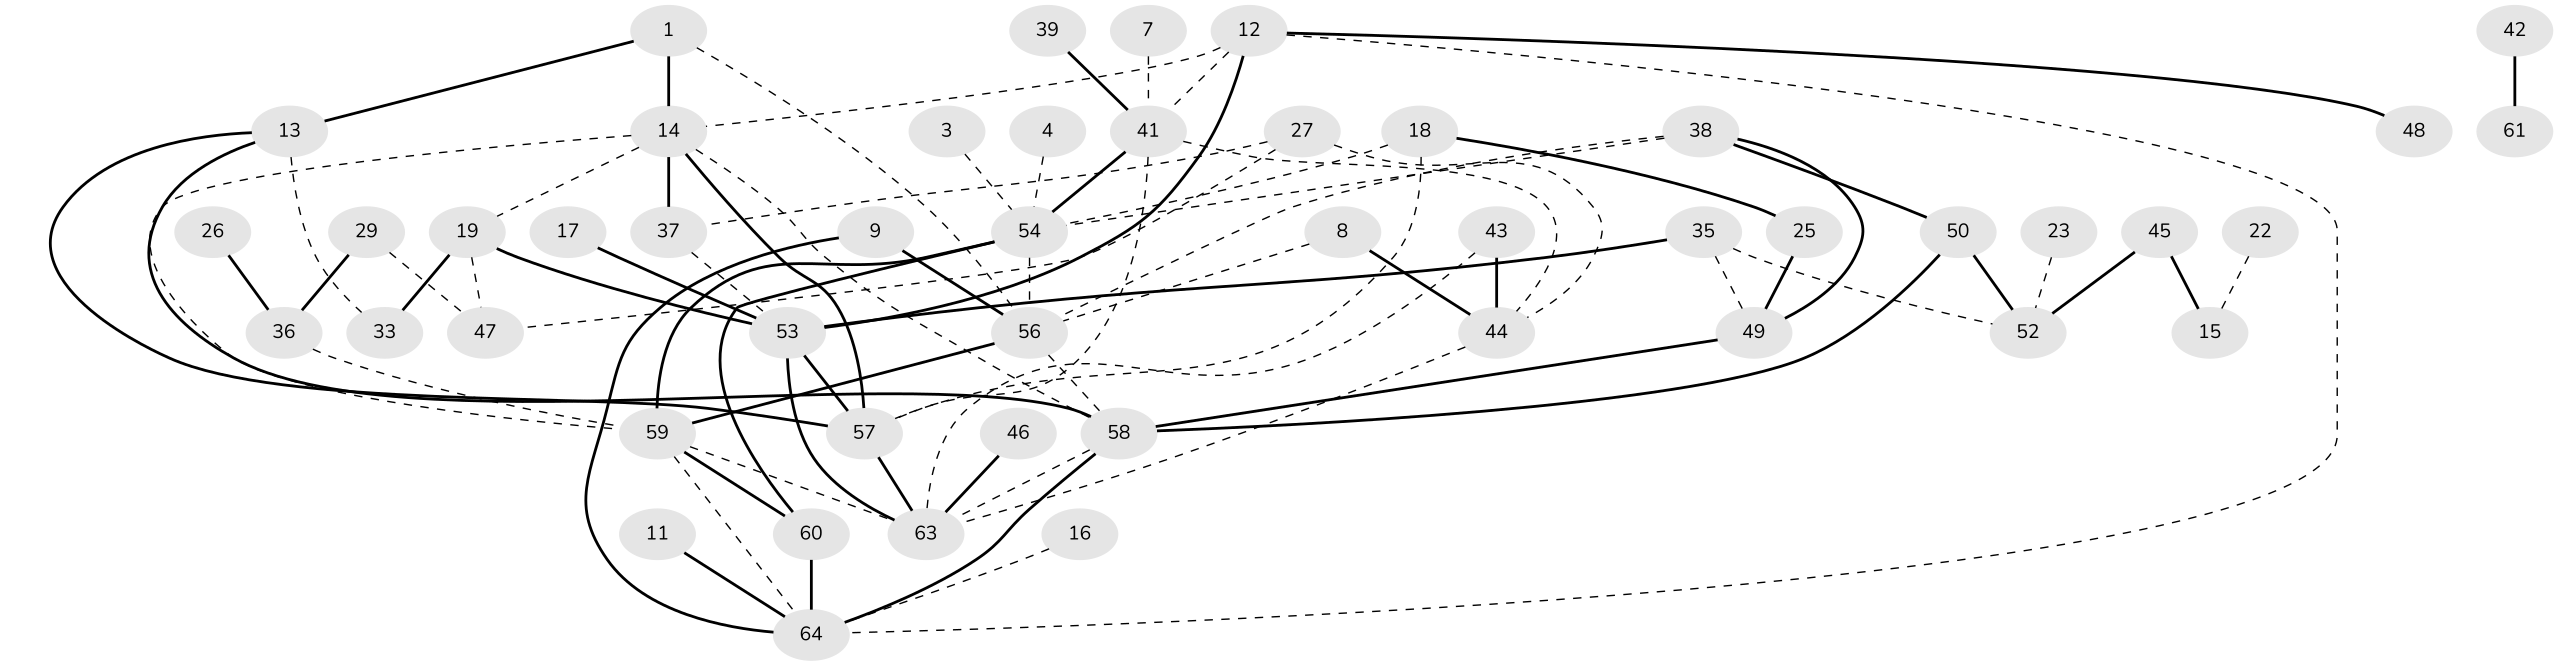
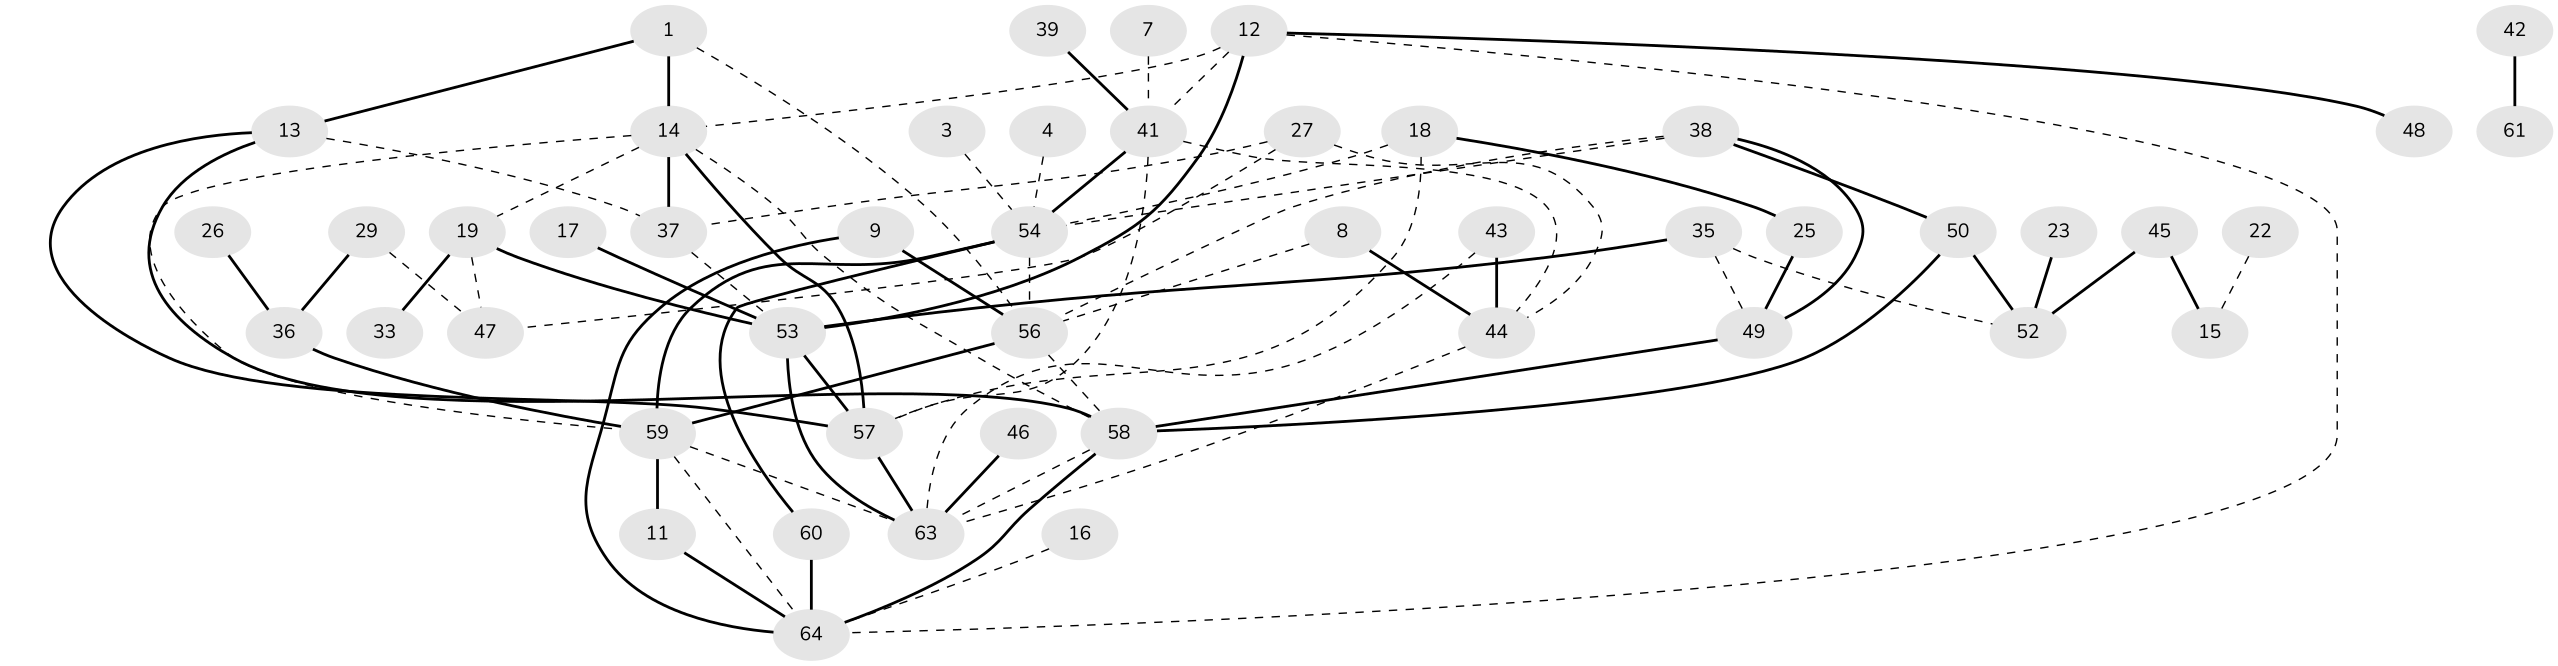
(310, 243) -> (485, 170)
(2043, 283) -> (2043, 283)
(434, 387) -> (434, 387)
(735, 484) -> (658, 484)
